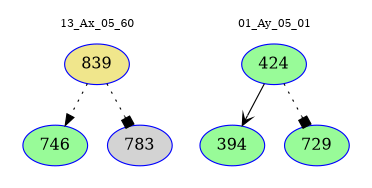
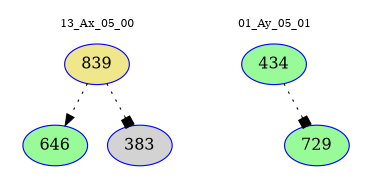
(98, 24) -> (98, 24)
(274, 64) -> (274, 64)
(55, 145) -> (55, 145)
(140, 145) -> (140, 145)
(232, 145) -> none
